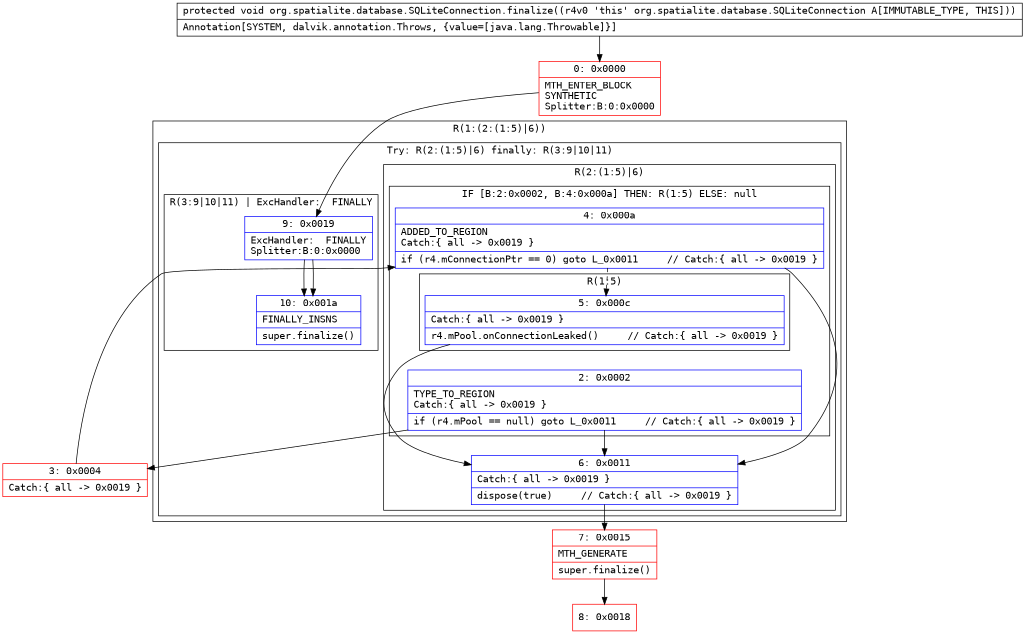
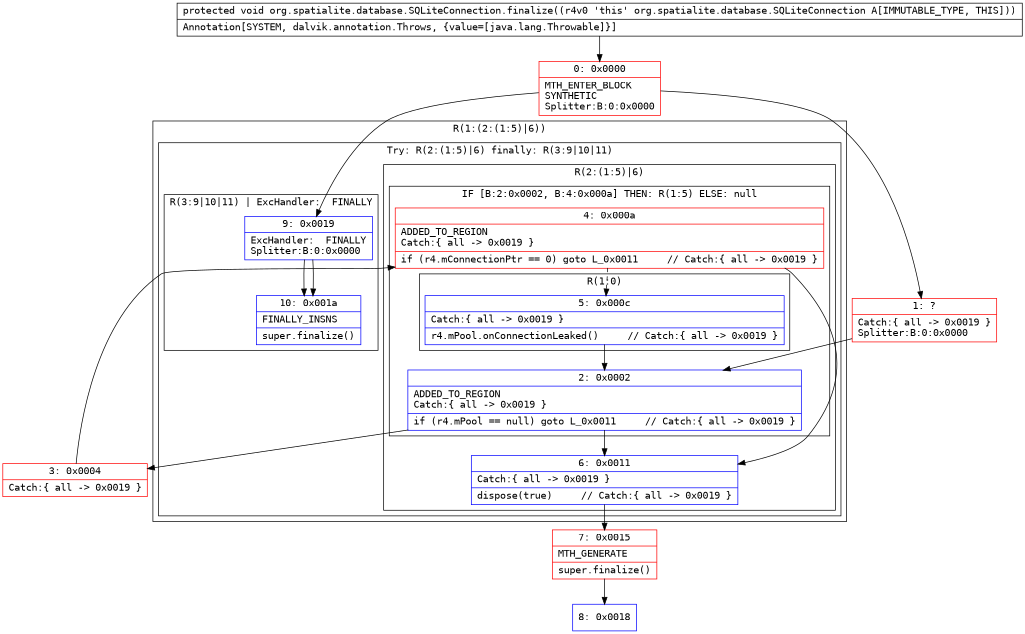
(610, 238) -> (610, 238)
(605, 282) -> (605, 282)
none -> (924, 320)
(454, 394) -> (457, 394)
(402, 440) -> (605, 355)
(605, 618) -> (605, 618)
